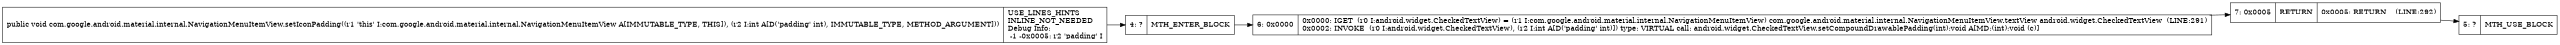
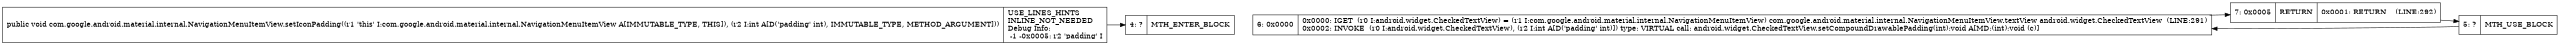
(2379, 12) -> (2379, 12)
(1241, 25) -> (2338, 28)
